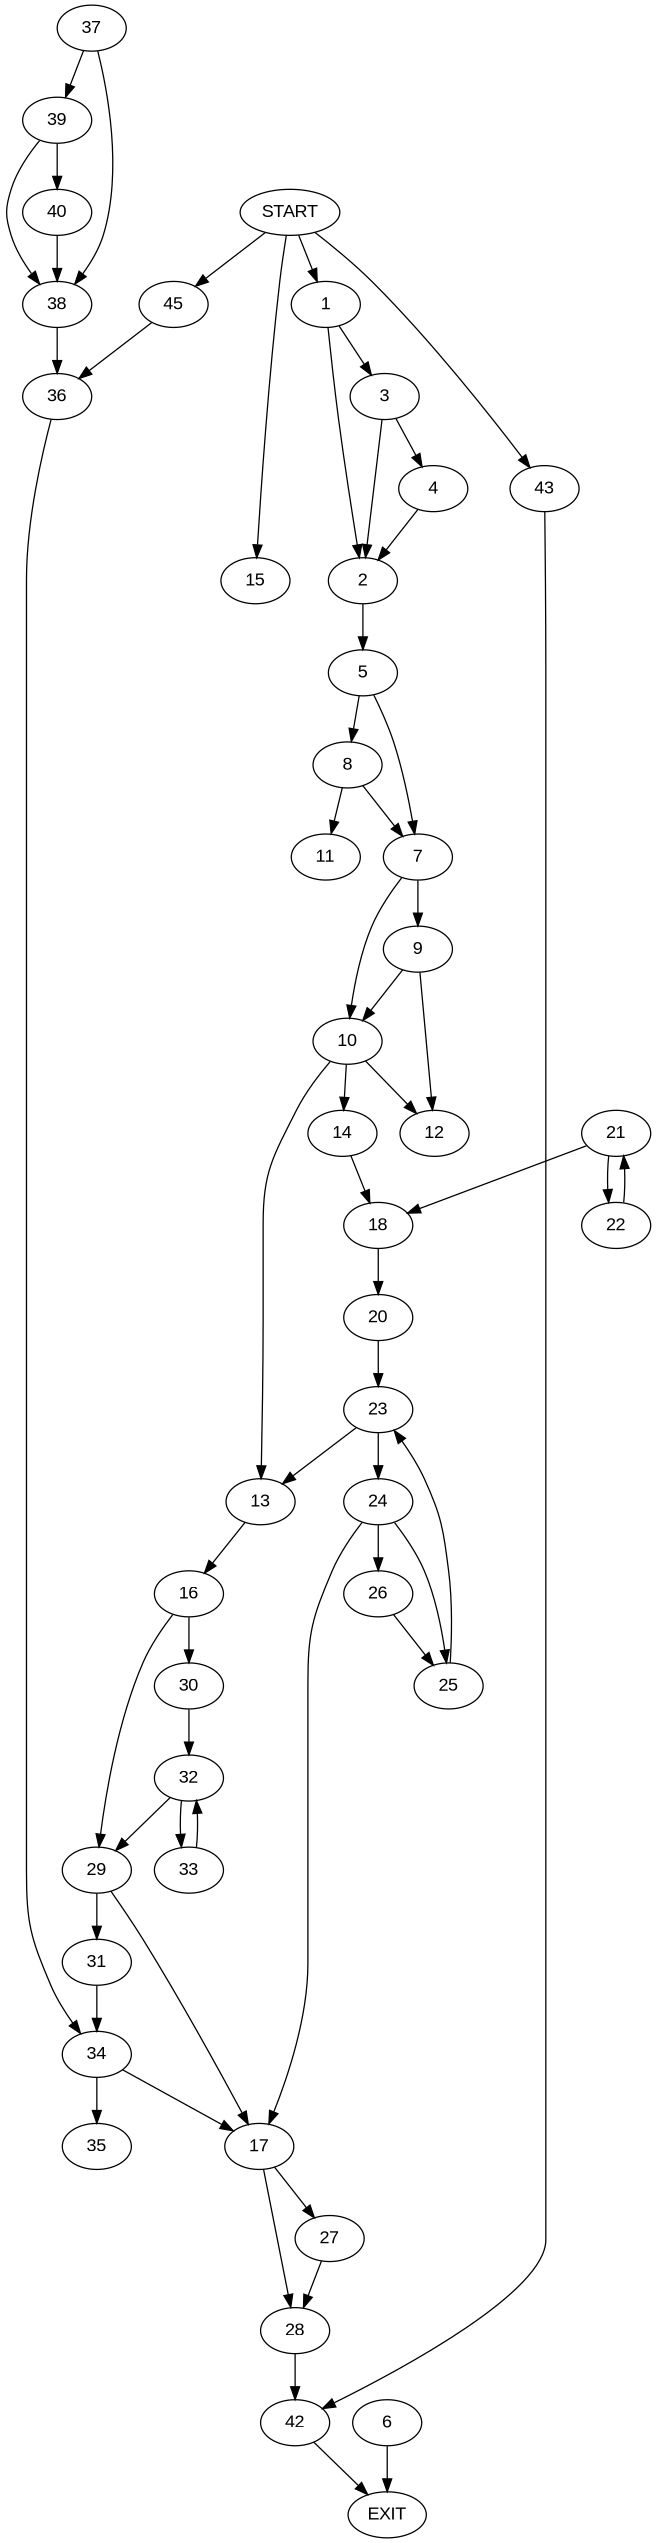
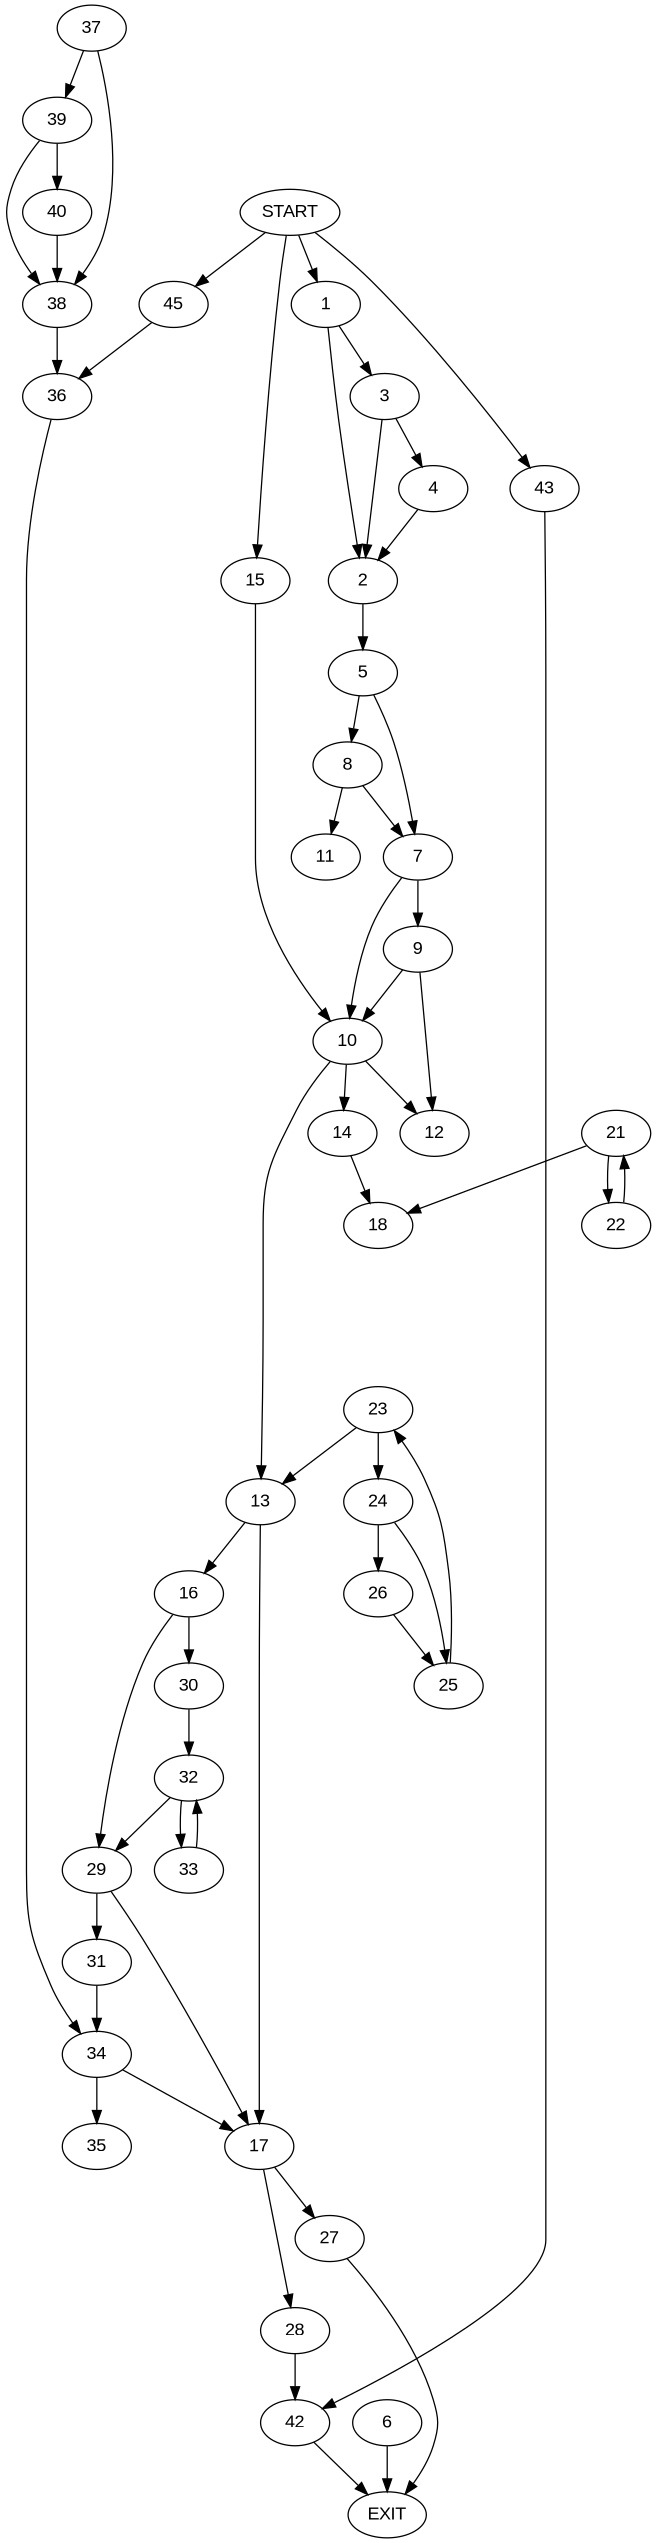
none -> (255, 816)
(378, 1318) -> none
(308, 1813) -> (259, 1818)
(315, 2278) -> (422, 2370)
